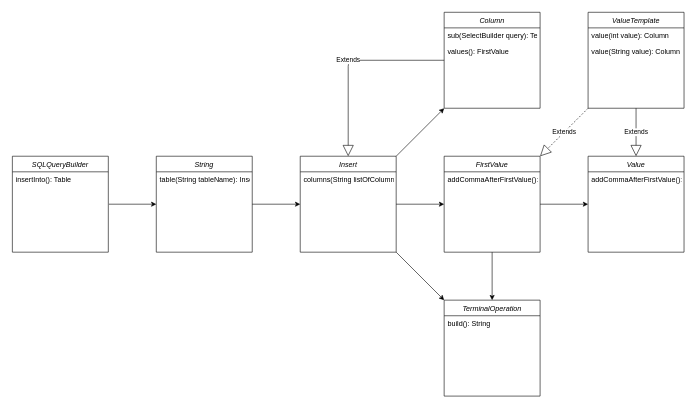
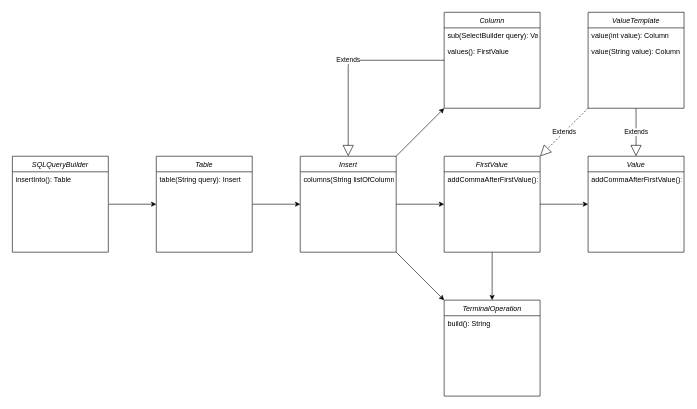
(526, 36) -> (519, 36)
(204, 164) -> (204, 164)
(216, 180) -> (209, 180)
